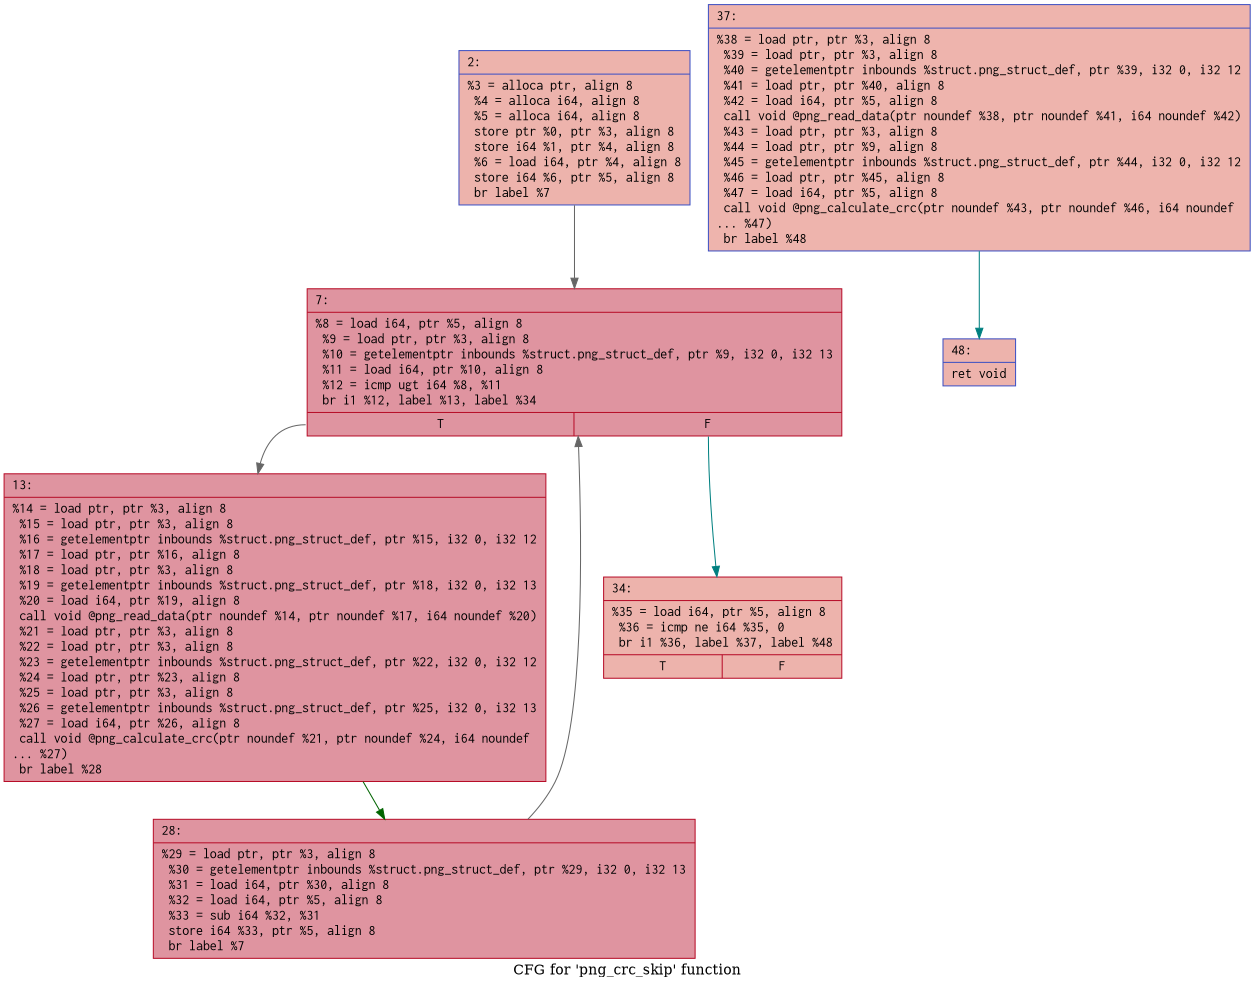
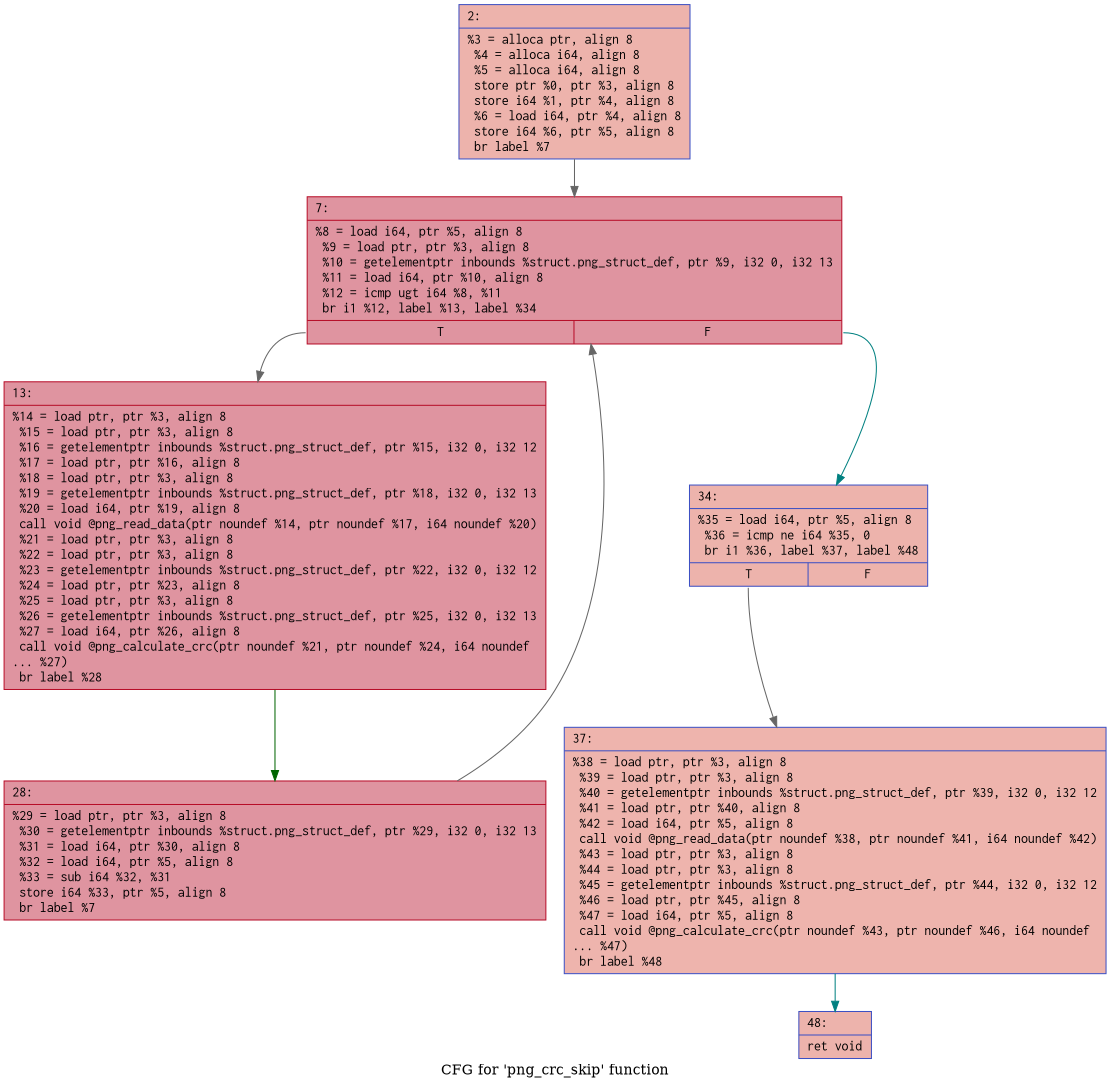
(827, 147) -> (683, 869)
(723, 628) -> (809, 536)
none -> (755, 654)
